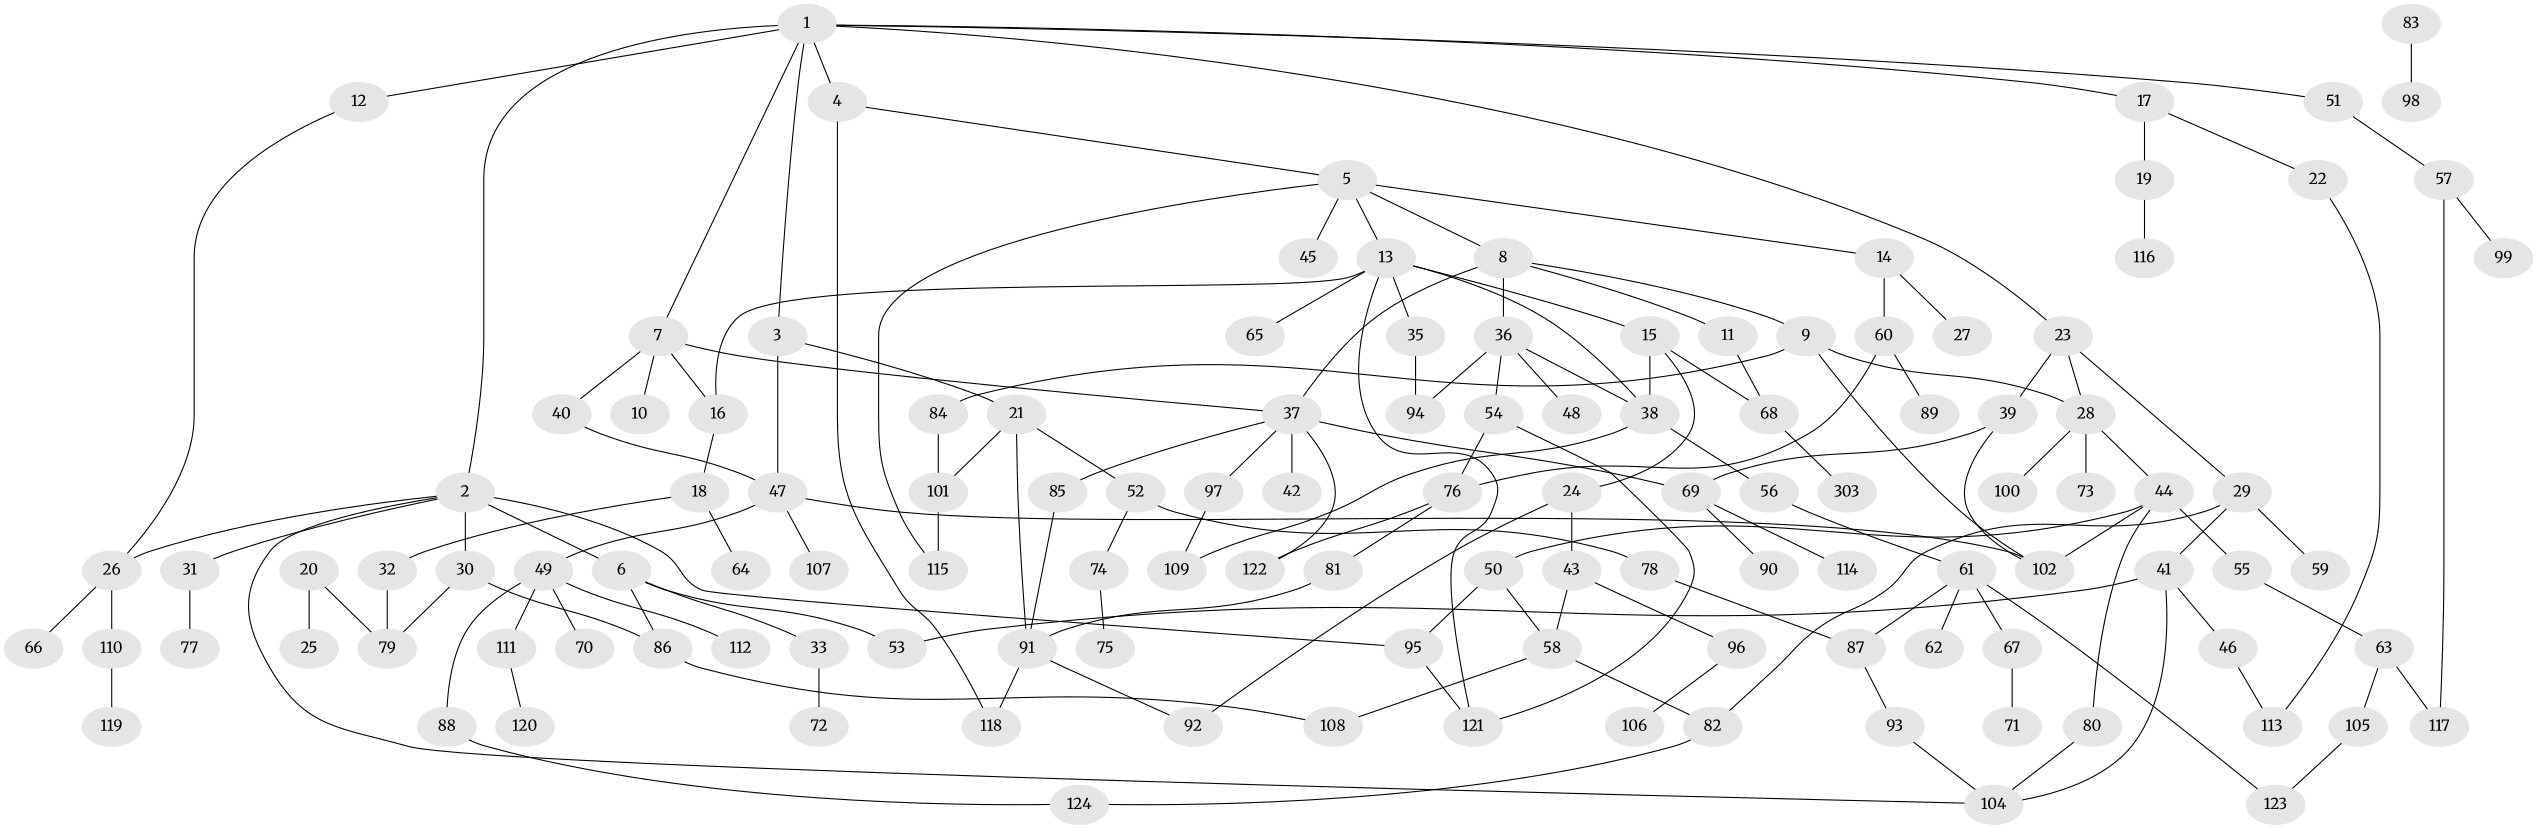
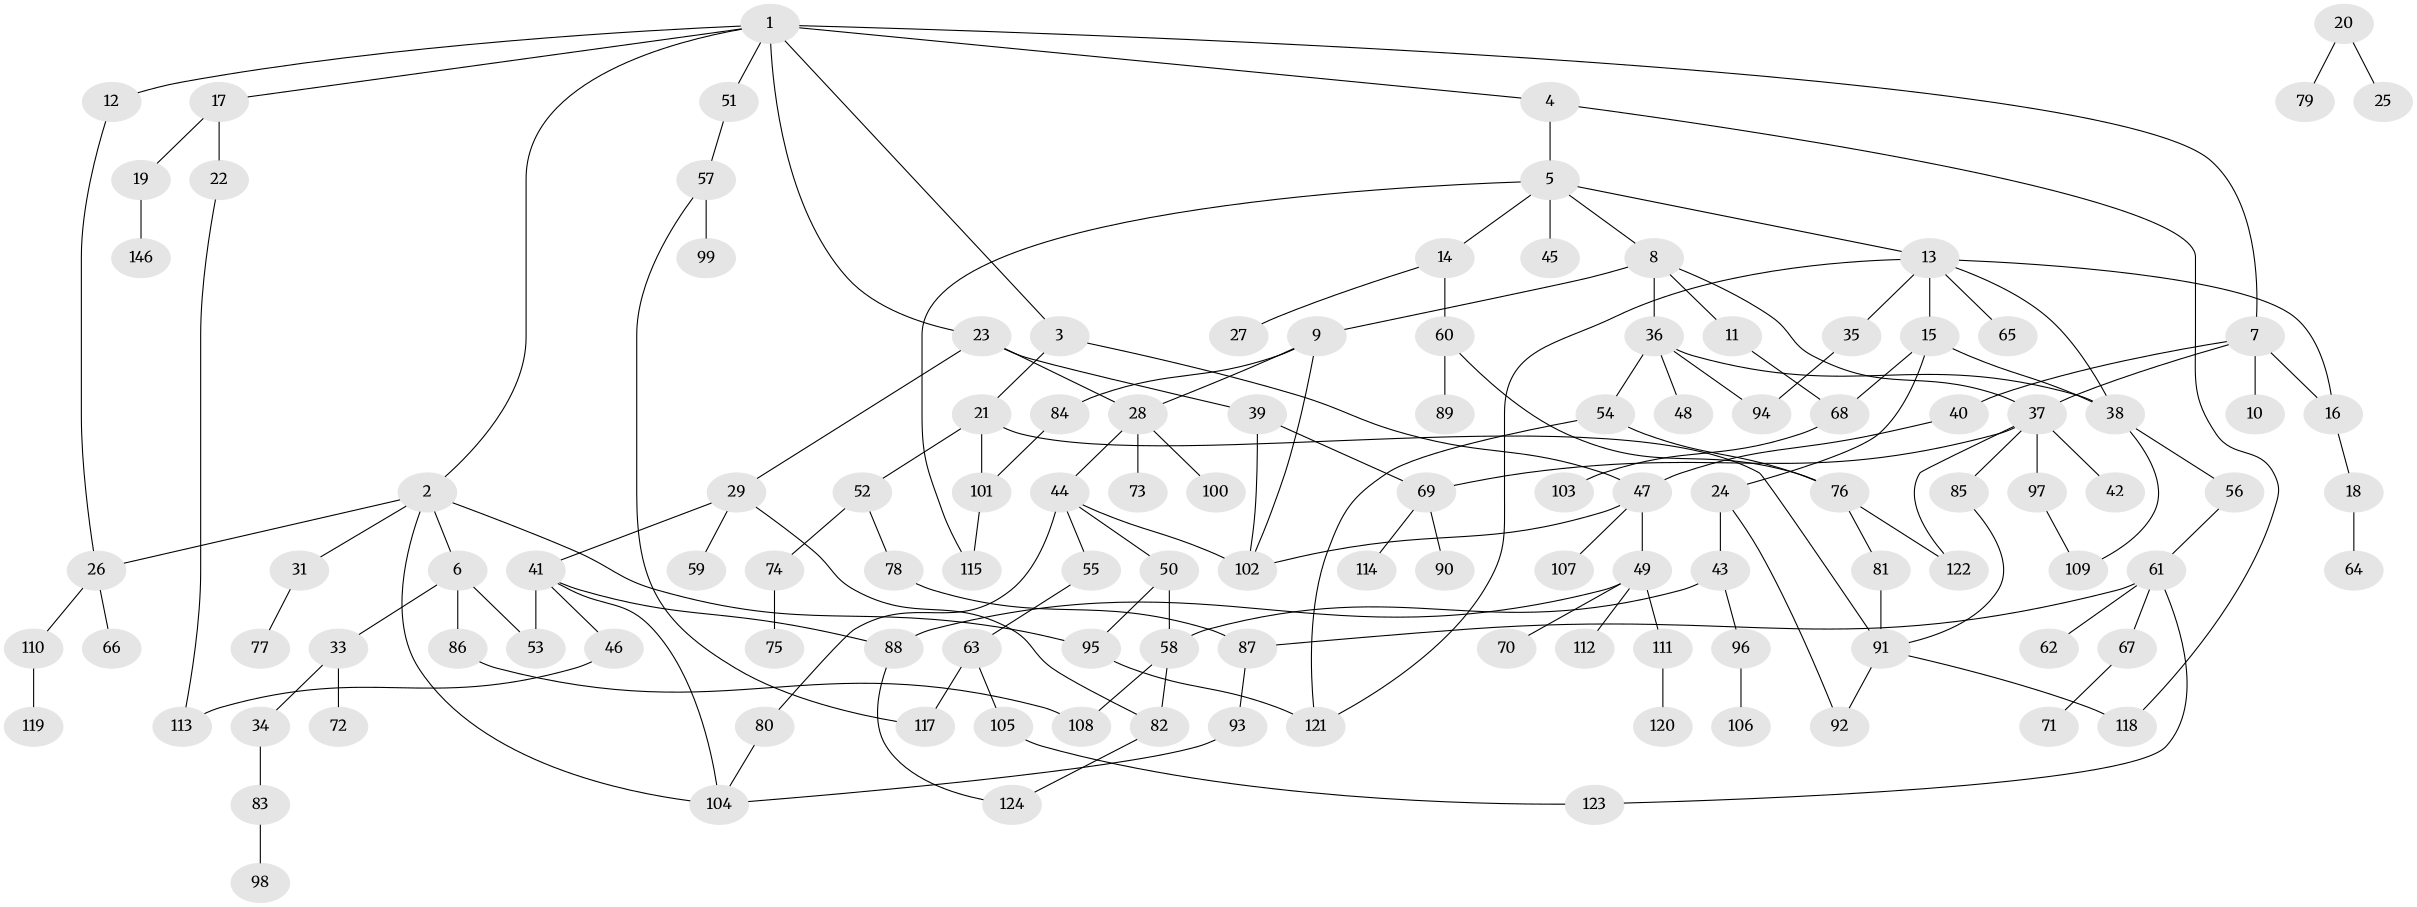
(2144, 258) -> (141, 258)
(1847, 492) -> (1564, 492)
(387, 571) -> none
(465, 571) -> none
none -> (712, 615)
none -> (260, 727)
